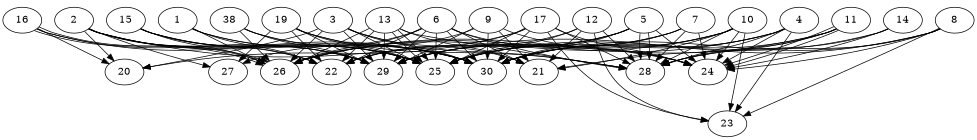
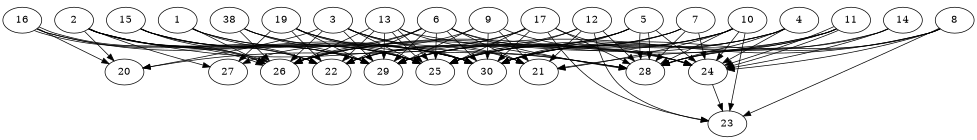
(764, 71) -> (716, 94)
